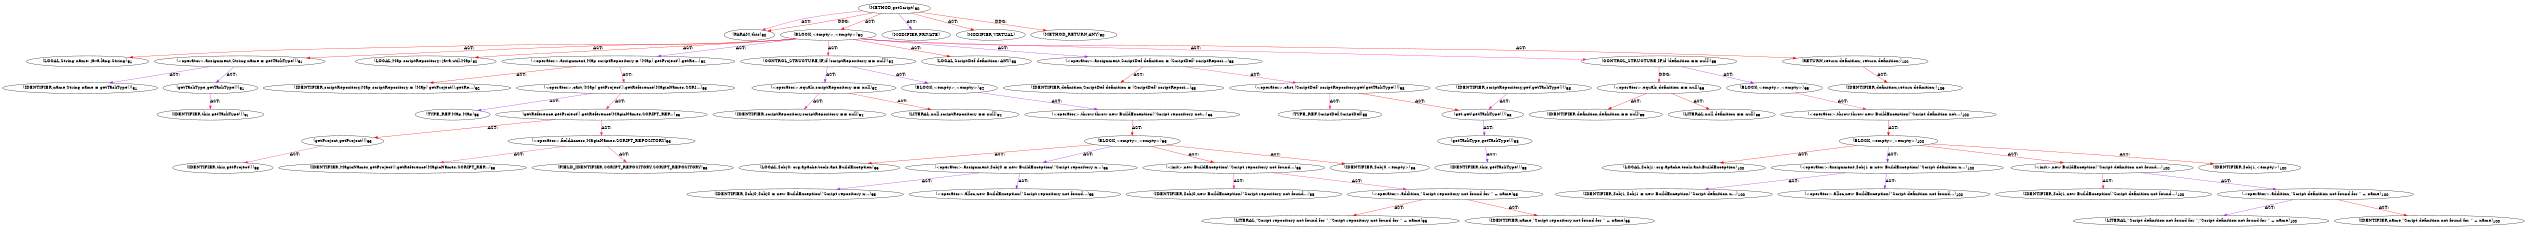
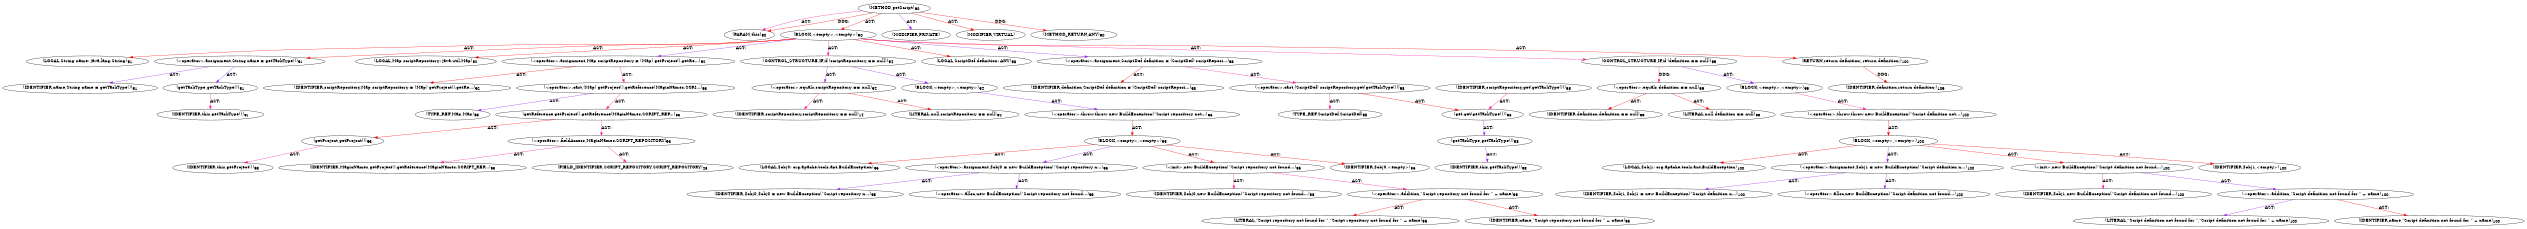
(1883, 75) -> (1884, 75)
(861, 114) -> (861, 114)
(705, 167) -> (705, 167)
